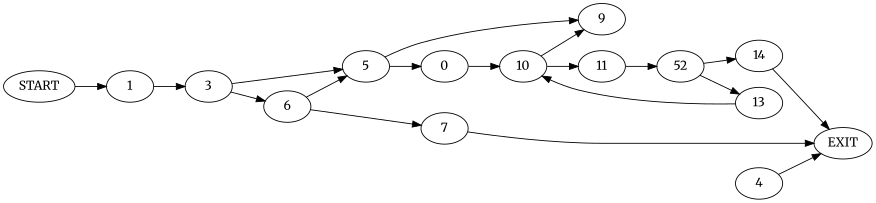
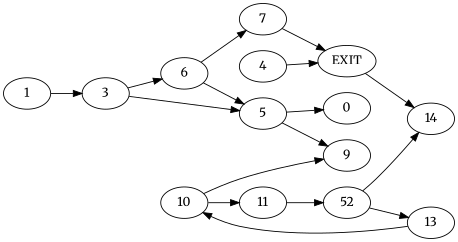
(480, 66) -> none
(39, 86) -> none
(798, 96) -> (386, 88)
